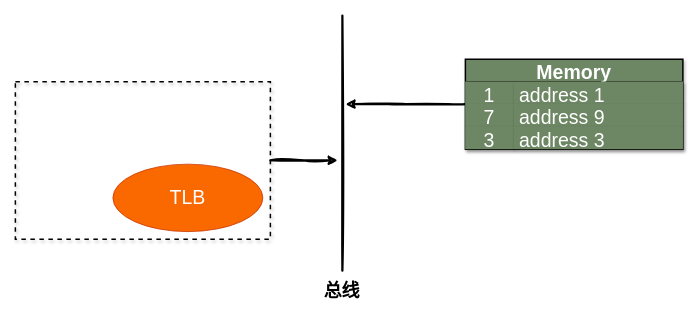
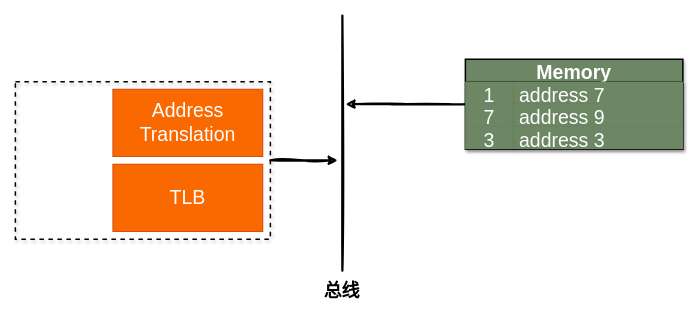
(566, 93) -> (566, 93)
none -> (188, 123)
(188, 198) -> (188, 198)
